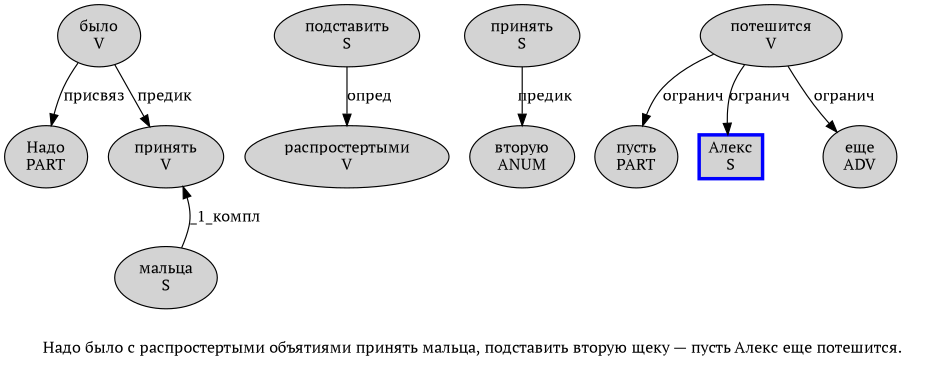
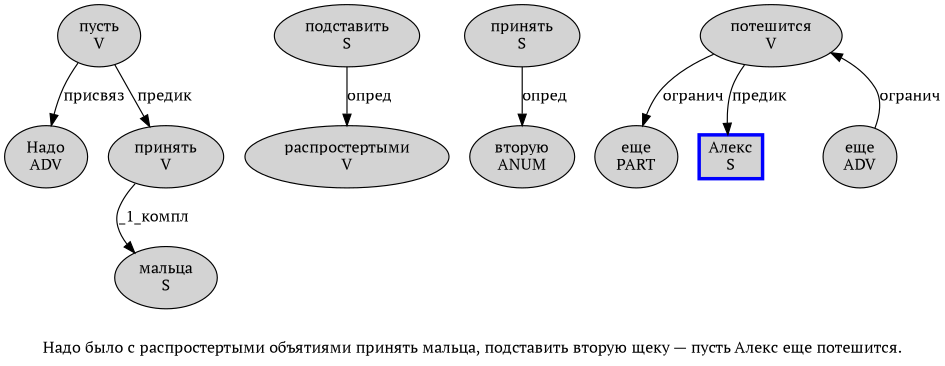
(99, 36) -> (99, 36)
(545, 96) -> (545, 96)
(760, 96) -> (760, 96)
(807, 96) -> (874, 86)
(46, 157) -> (46, 157)
(636, 157) -> (636, 157)
(190, 223) -> (118, 212)
